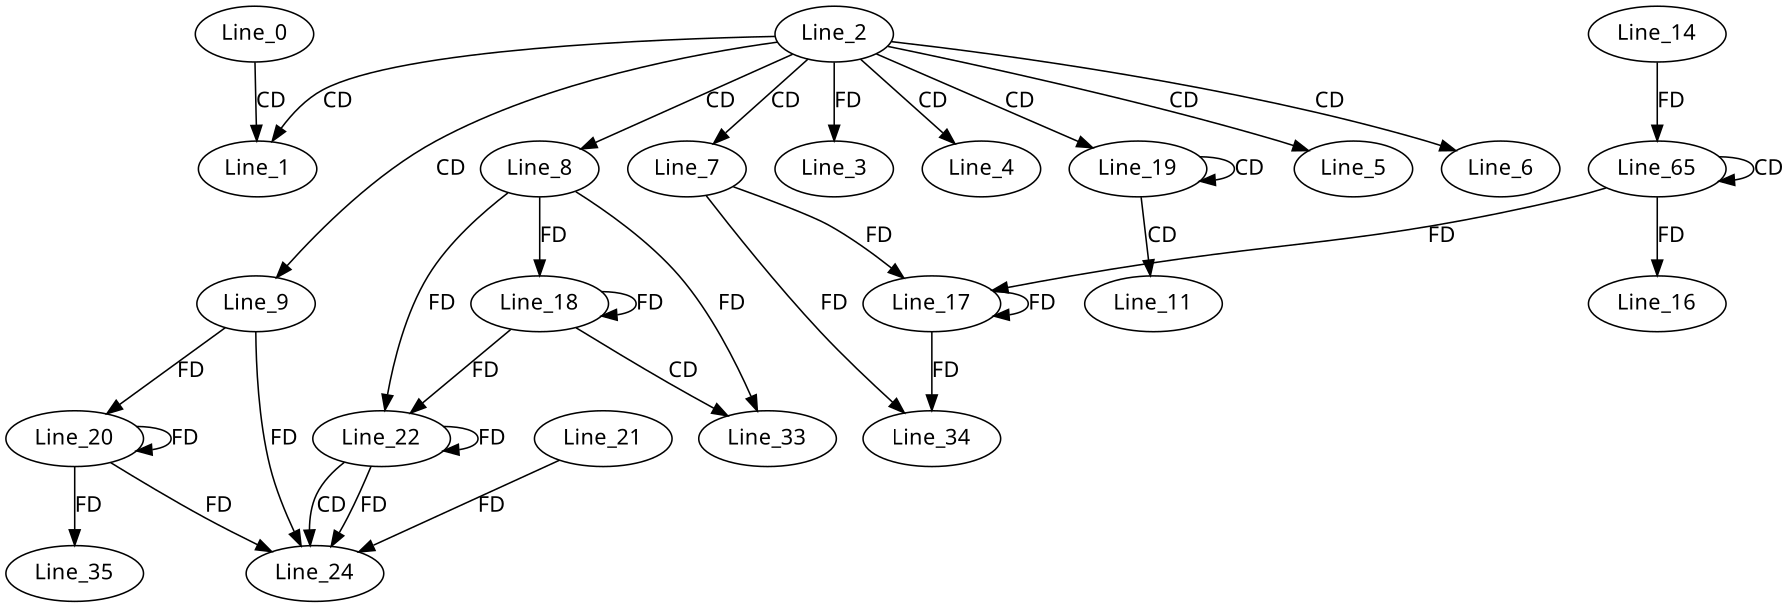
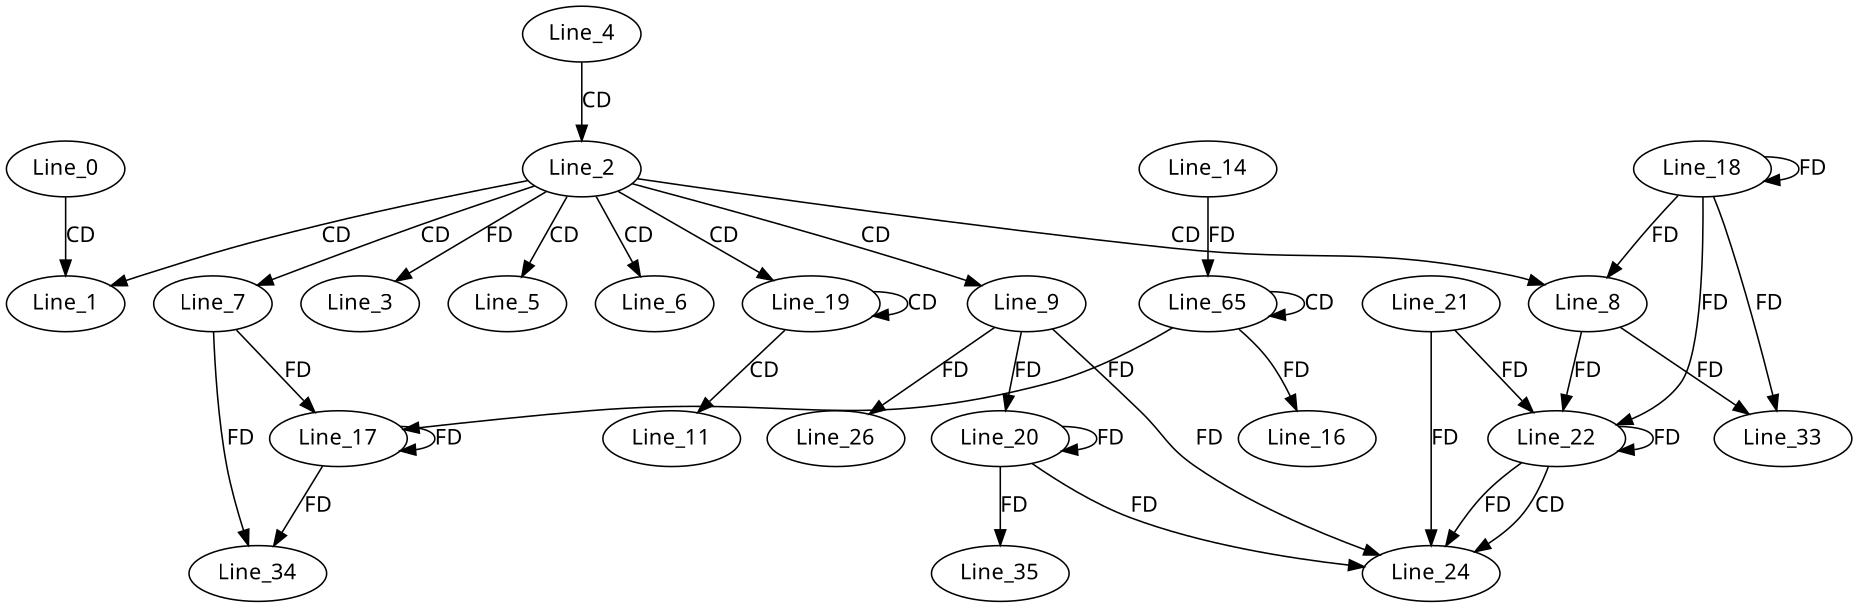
(902, 96) -> (582, 94)
(540, 229) -> (1647, 230)
none -> (1488, 365)
(684, 371) -> (1770, 304)
none -> (836, 439)
